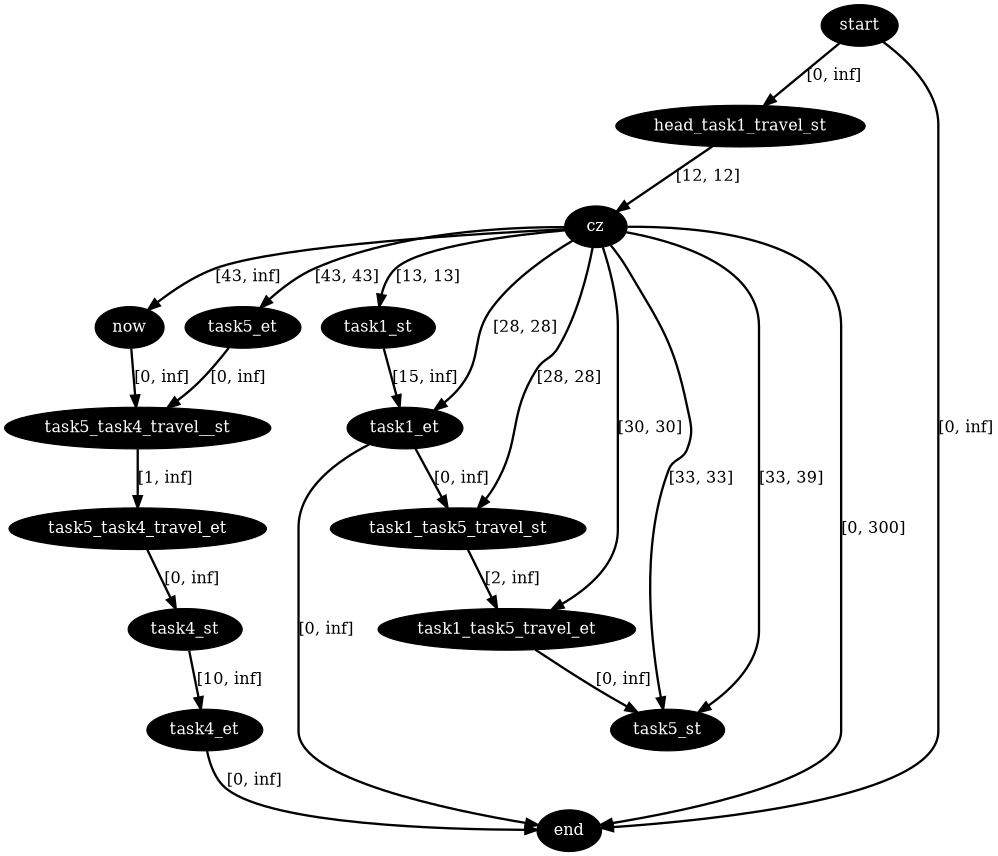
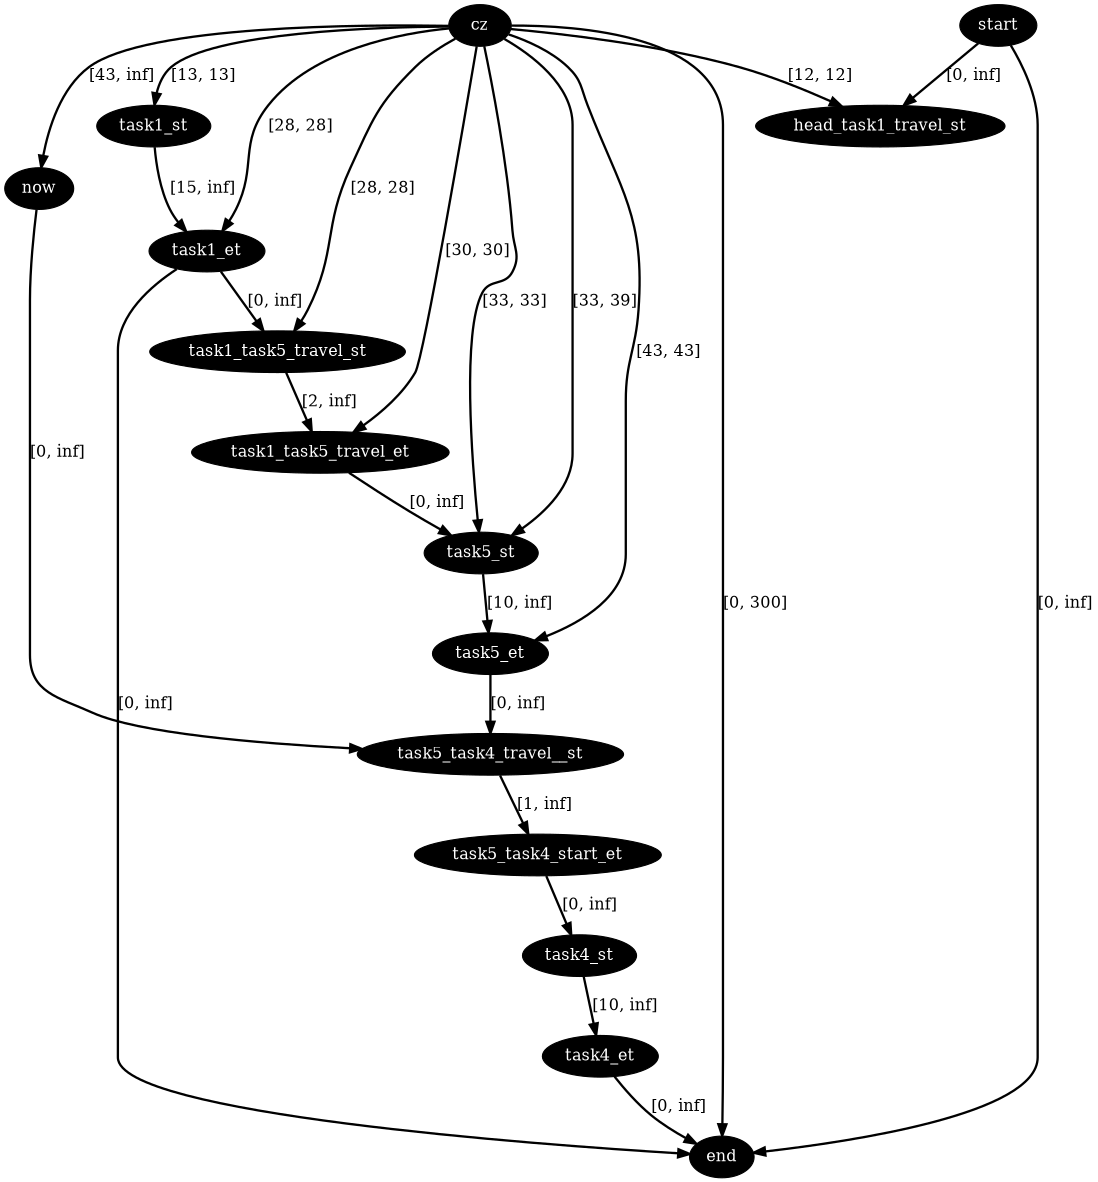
(670, 176) -> (690, 55)
(138, 529) -> (538, 855)
none -> (485, 598)
